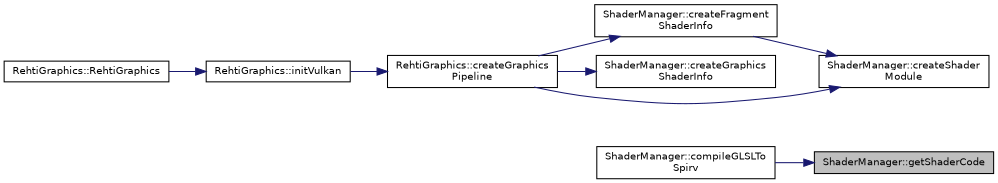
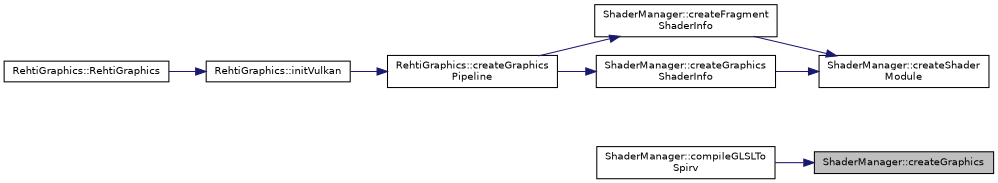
(682, 104) -> (792, 71)
(904, 163) -> (904, 163)
